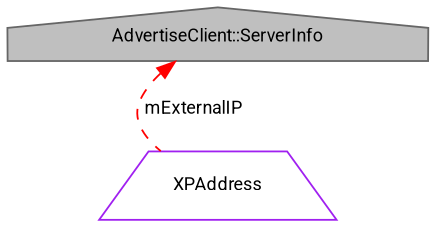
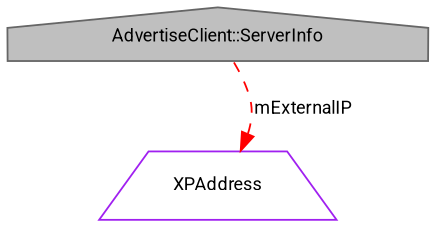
(137, 112) -> (249, 96)
